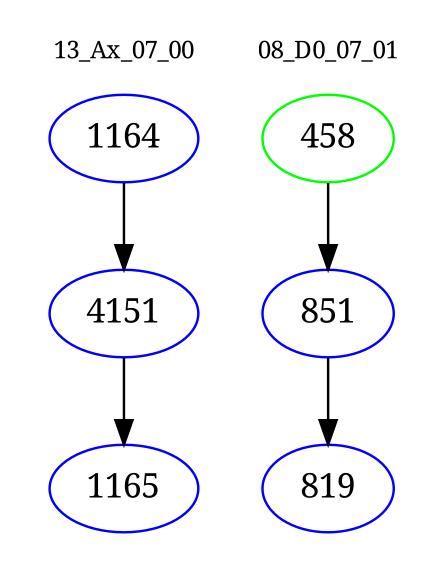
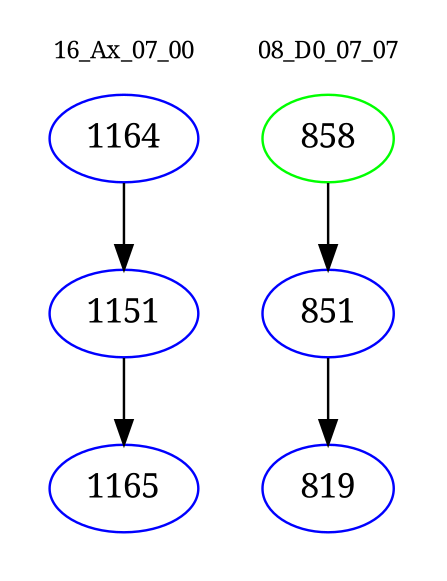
(124, 52) -> (124, 52)
(328, 52) -> (328, 52)
(328, 139) -> (328, 139)
(124, 314) -> (124, 314)
